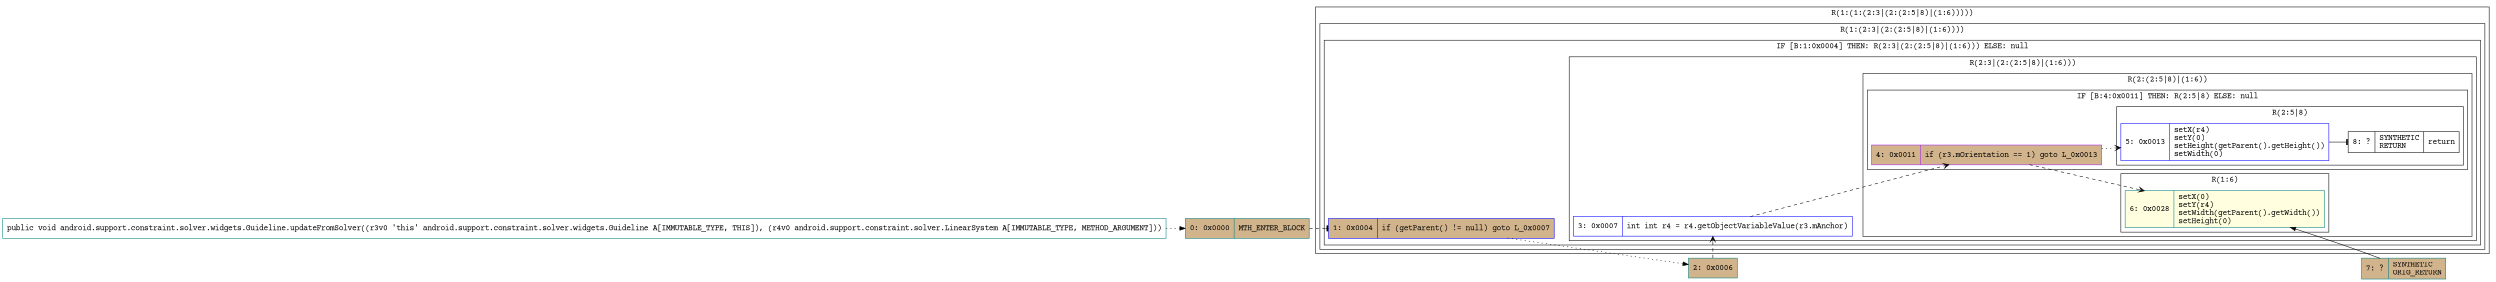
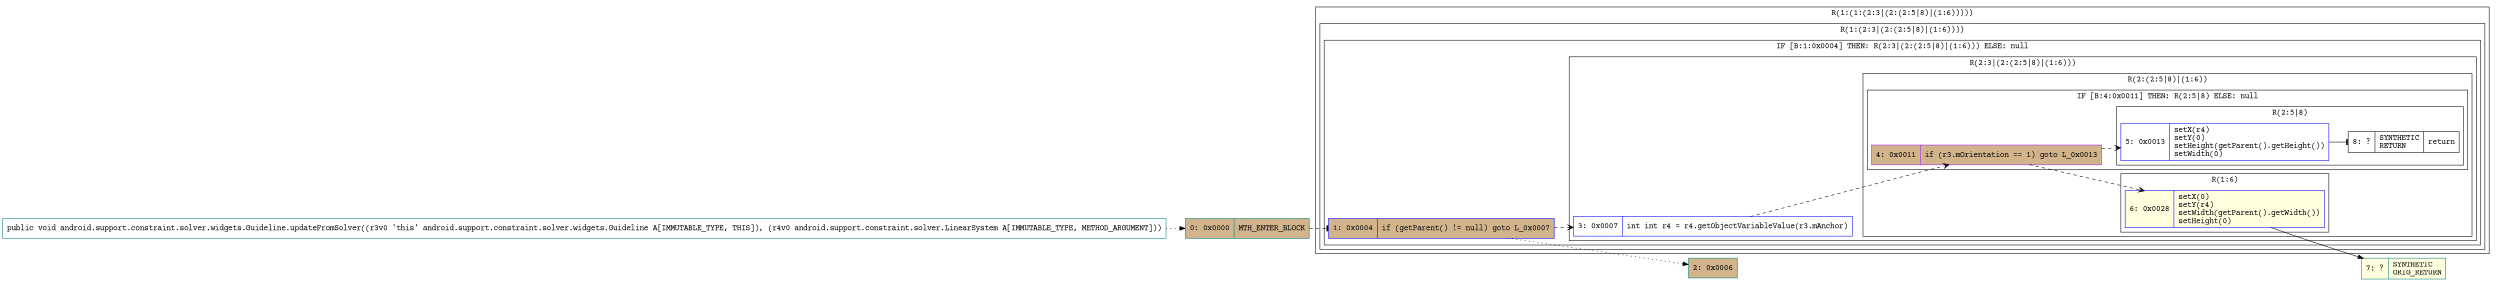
(2108, 148) -> (2108, 148)
(2225, 209) -> (2225, 209)
(2338, 243) -> (2314, 242)
(1713, 250) -> (1561, 227)
(2404, 269) -> (2404, 269)
